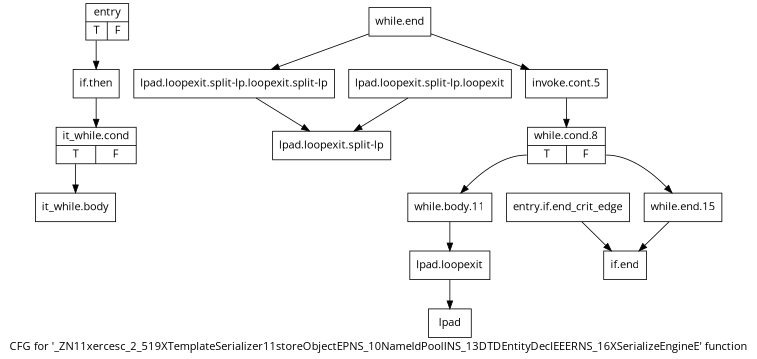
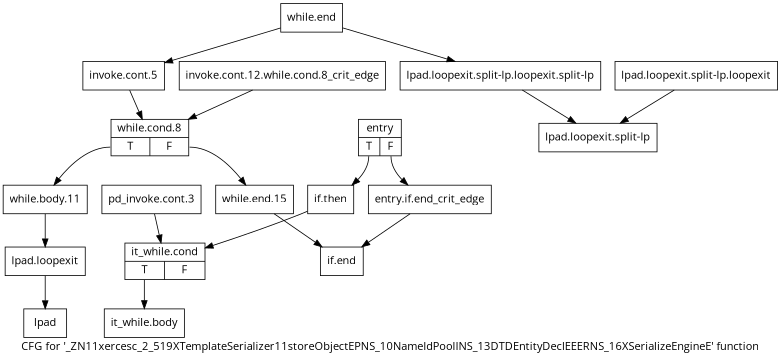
none -> (282, 76)
none -> (394, 169)
none -> (151, 199)
